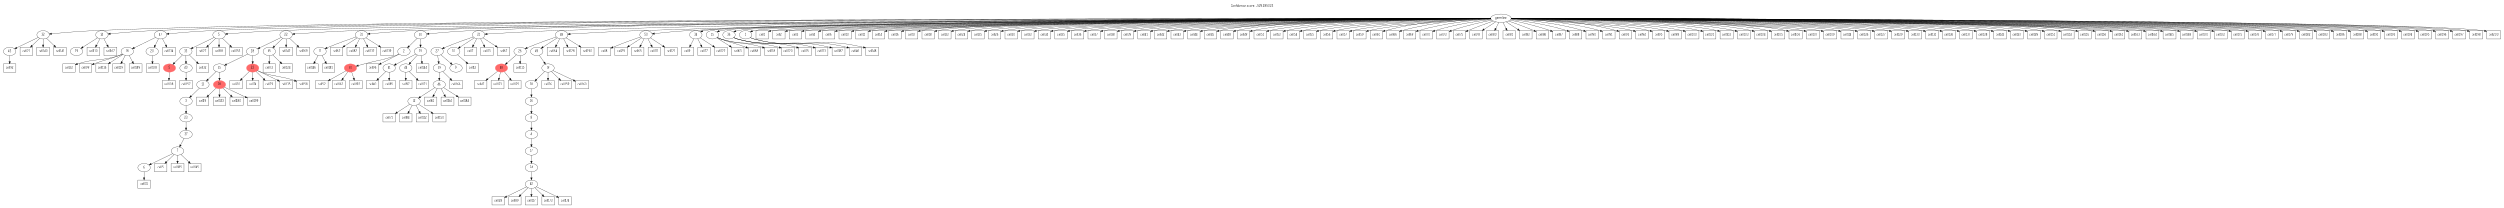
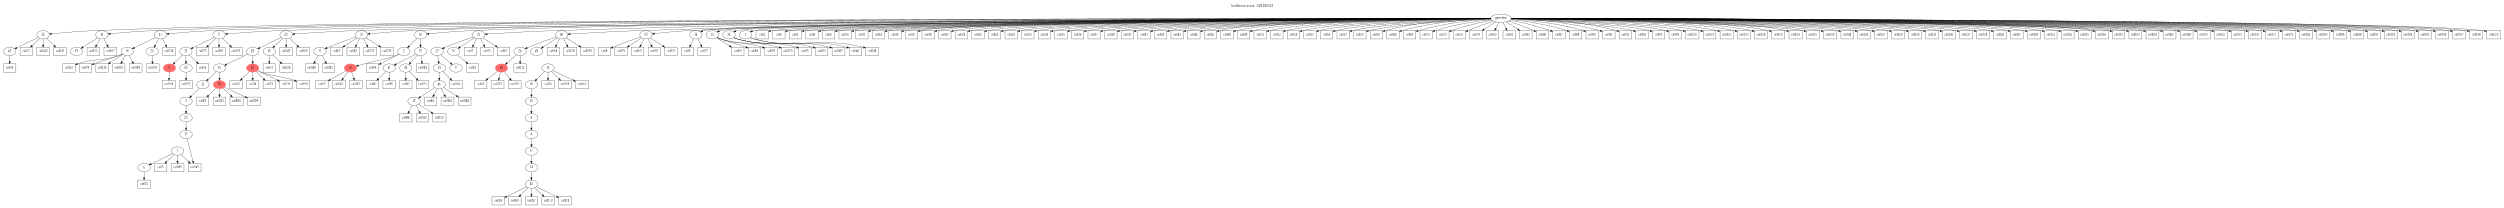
(721, 51) -> none
(542, 59) -> none
(389, 118) -> none
(182, 142) -> (190, 150)
